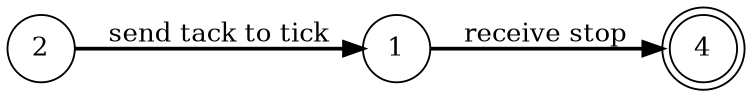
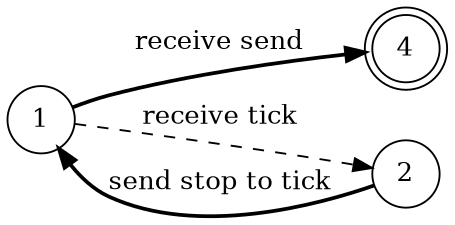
(219, 35) -> (220, 182)
(546, 35) -> (220, 42)
none -> (214, 143)
